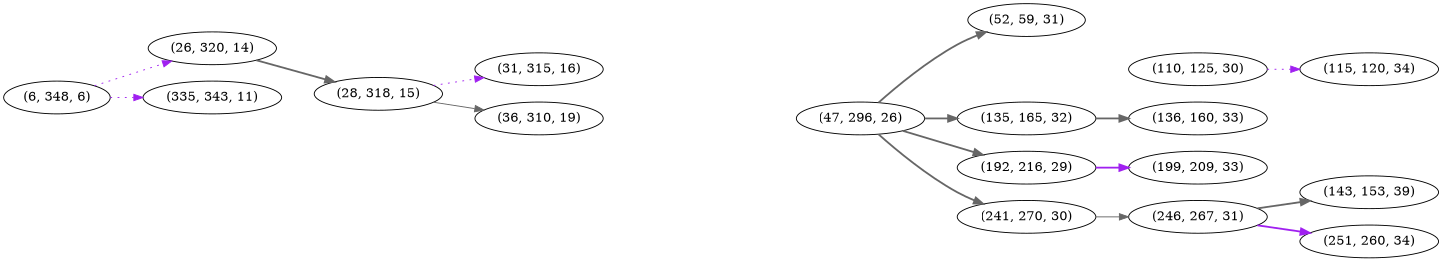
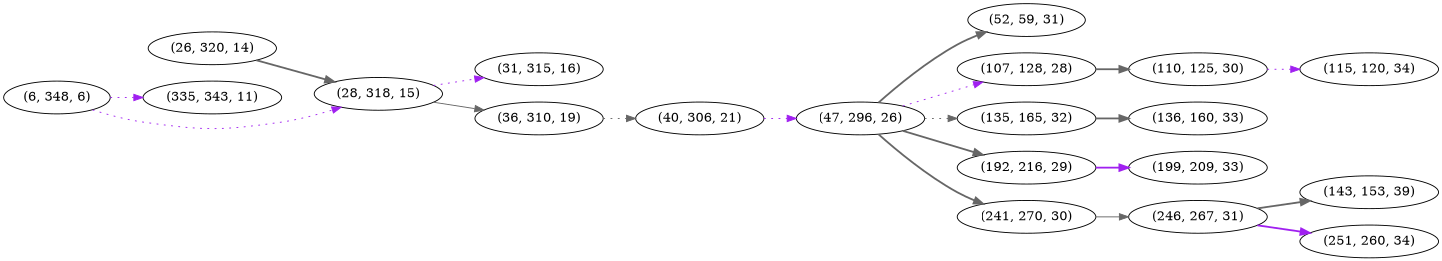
none -> (1027, 69)
(129, 75) -> (212, 129)
none -> (700, 118)
(936, 118) -> (936, 118)
